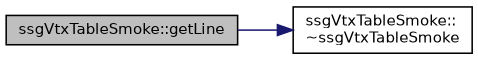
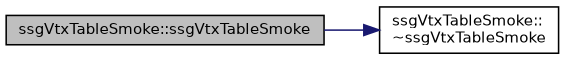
(122, 30) -> (165, 30)
